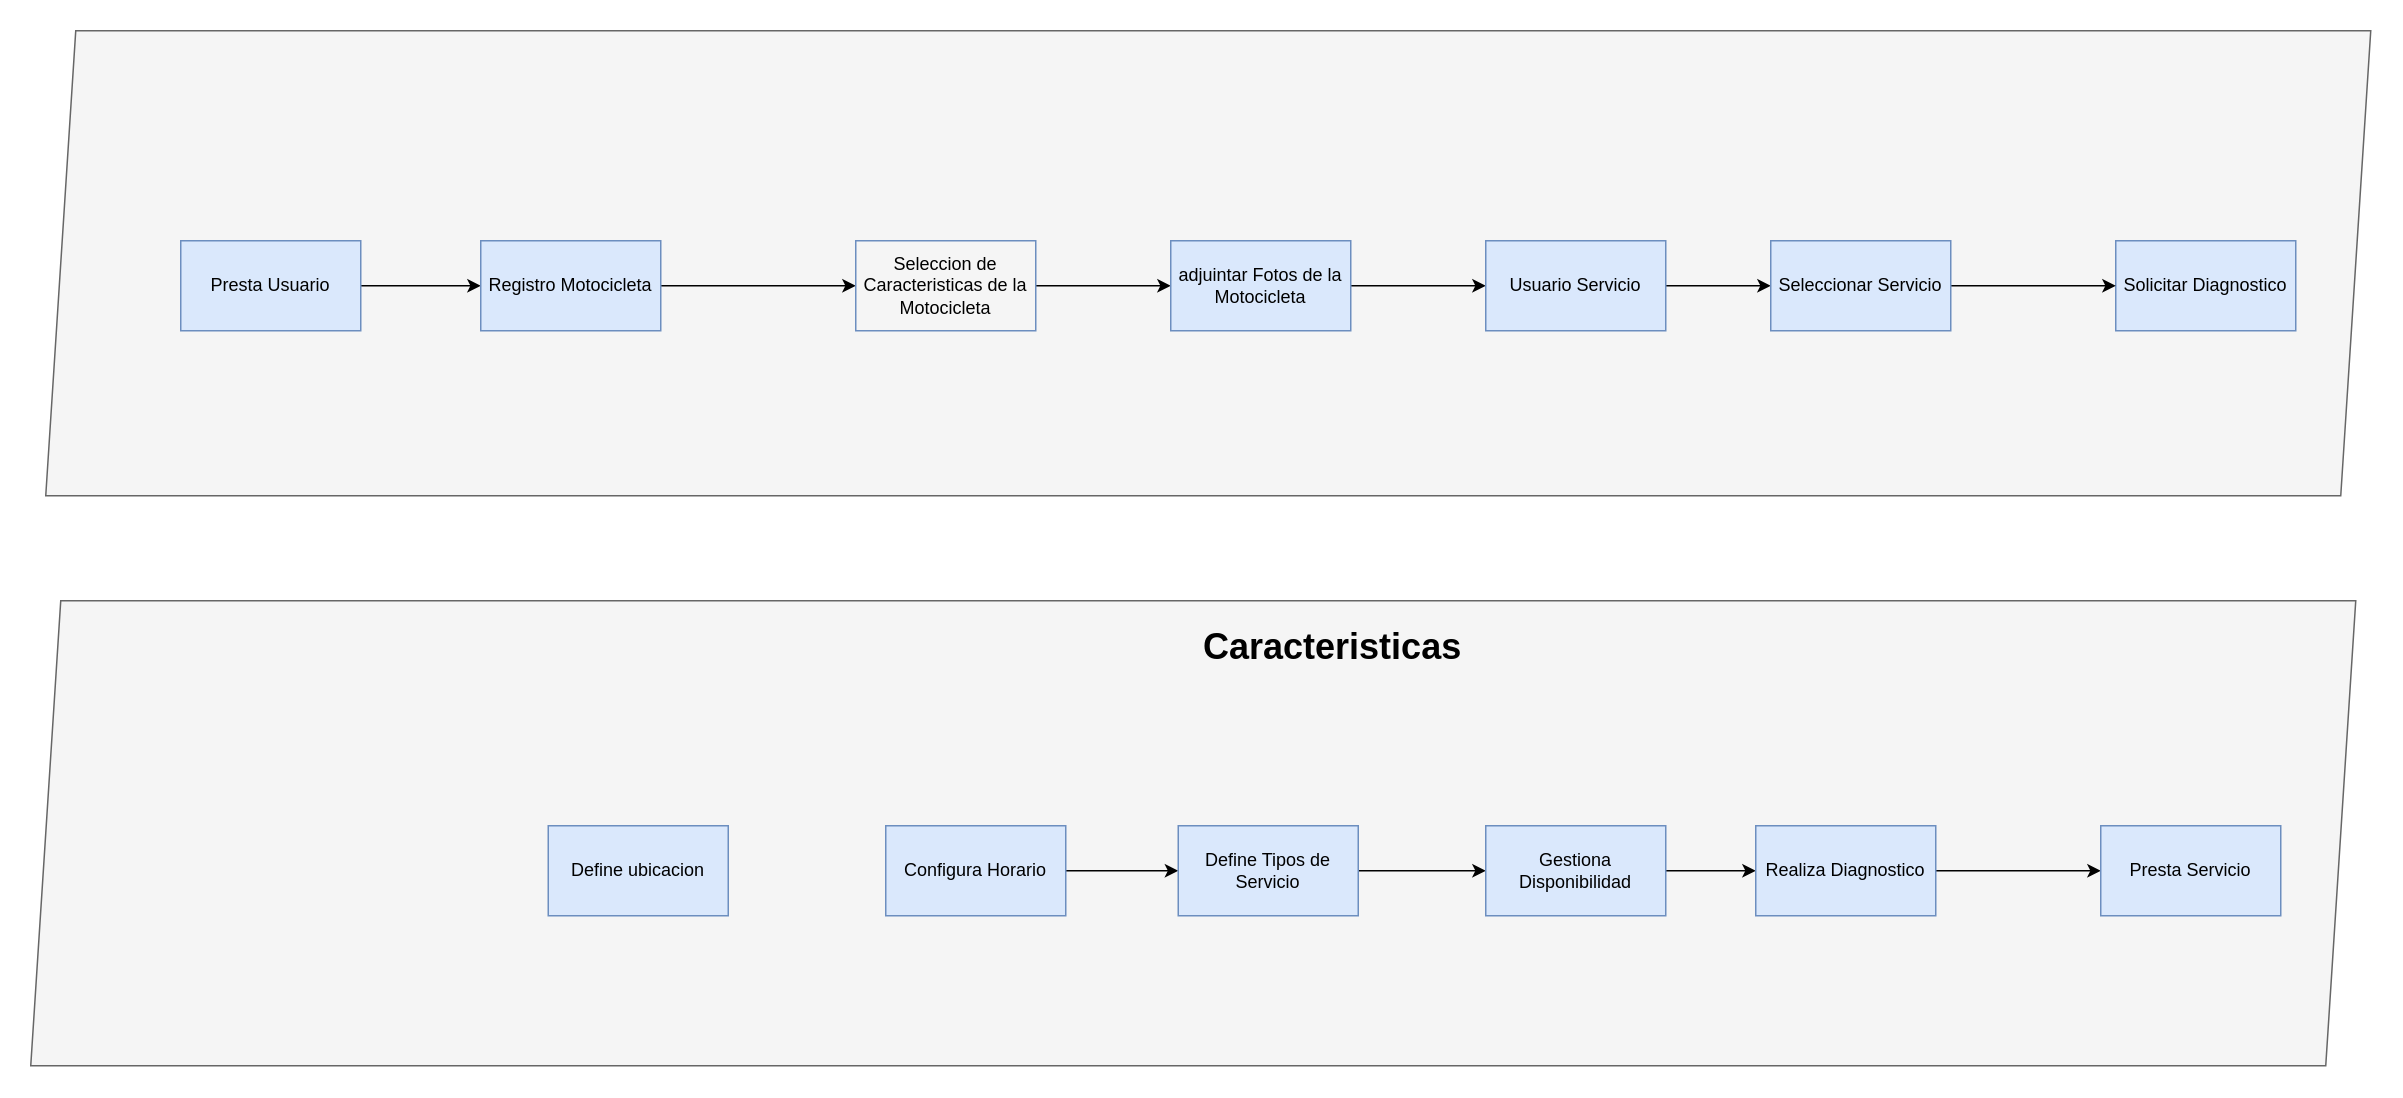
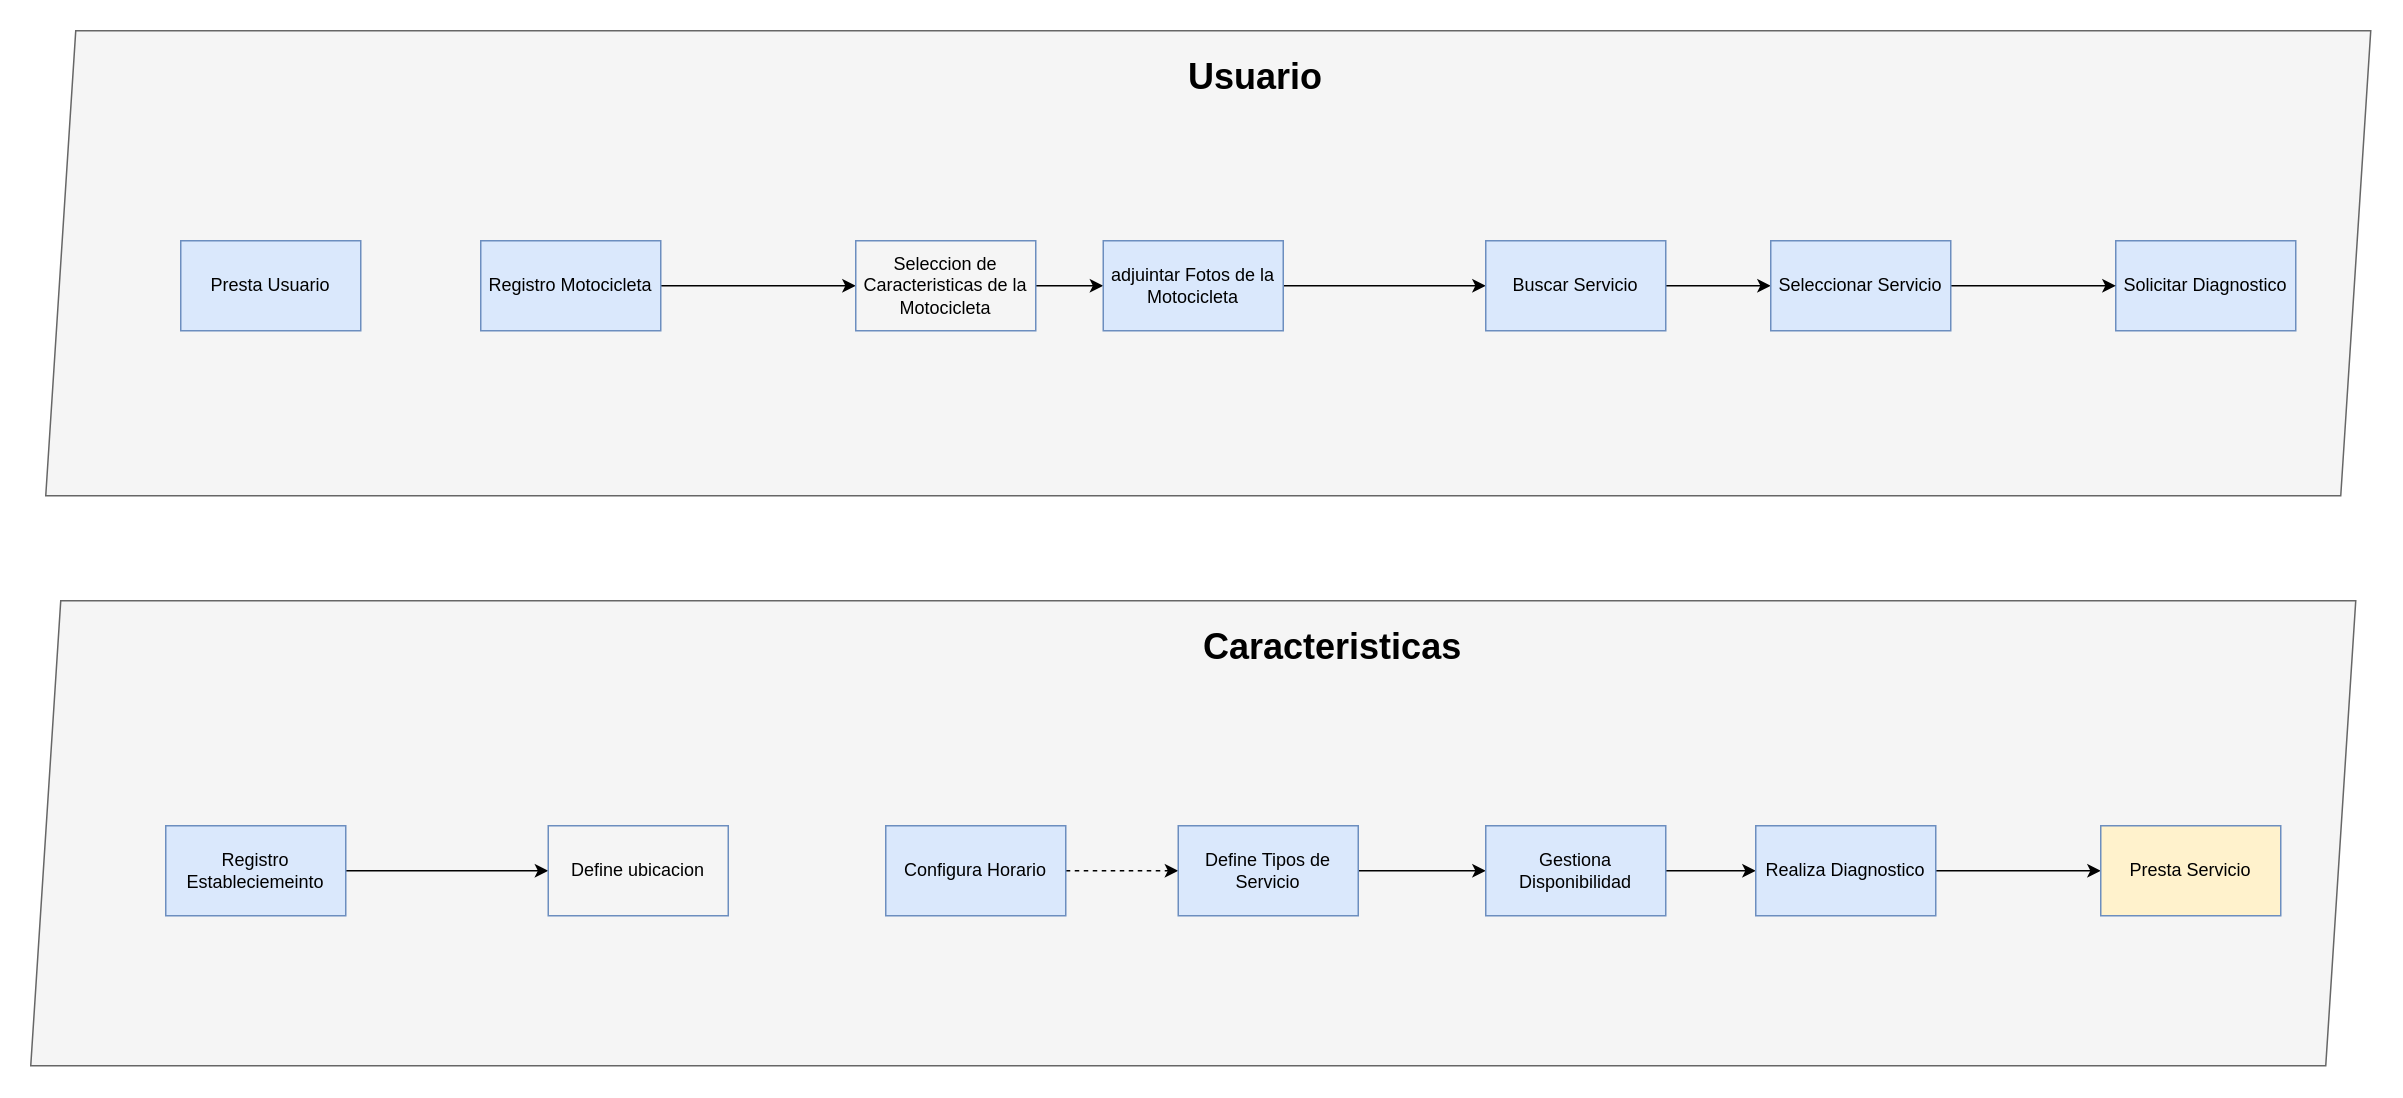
none -> (1268, 83)
(416, 286) -> none
(1261, 286) -> (1193, 286)
(1576, 286) -> (1576, 286)
none -> (256, 871)
none -> (442, 871)
(638, 871) -> (638, 871)
(1116, 871) -> (1116, 871)
(2191, 871) -> (2191, 871)
